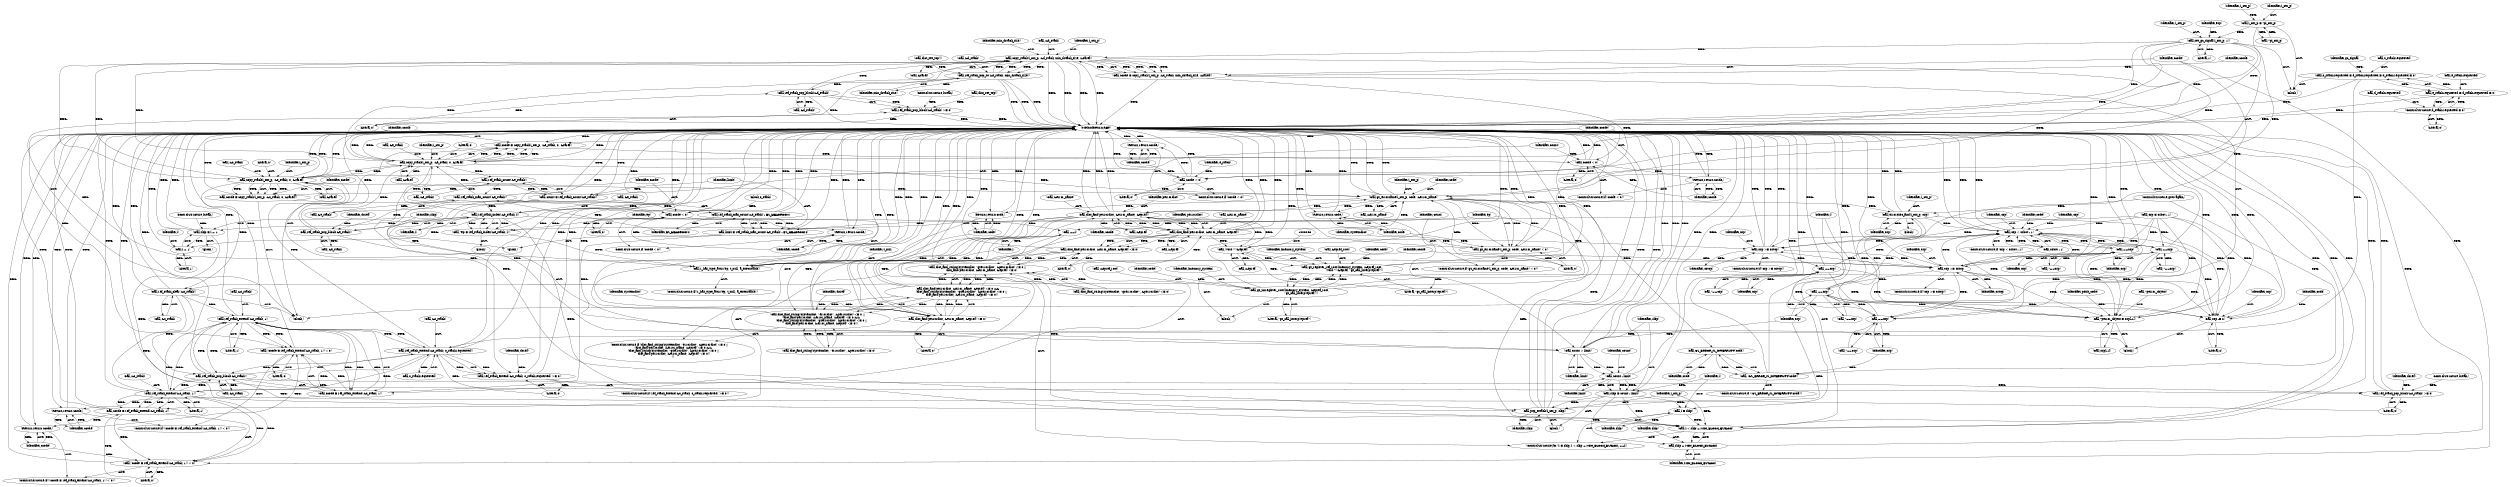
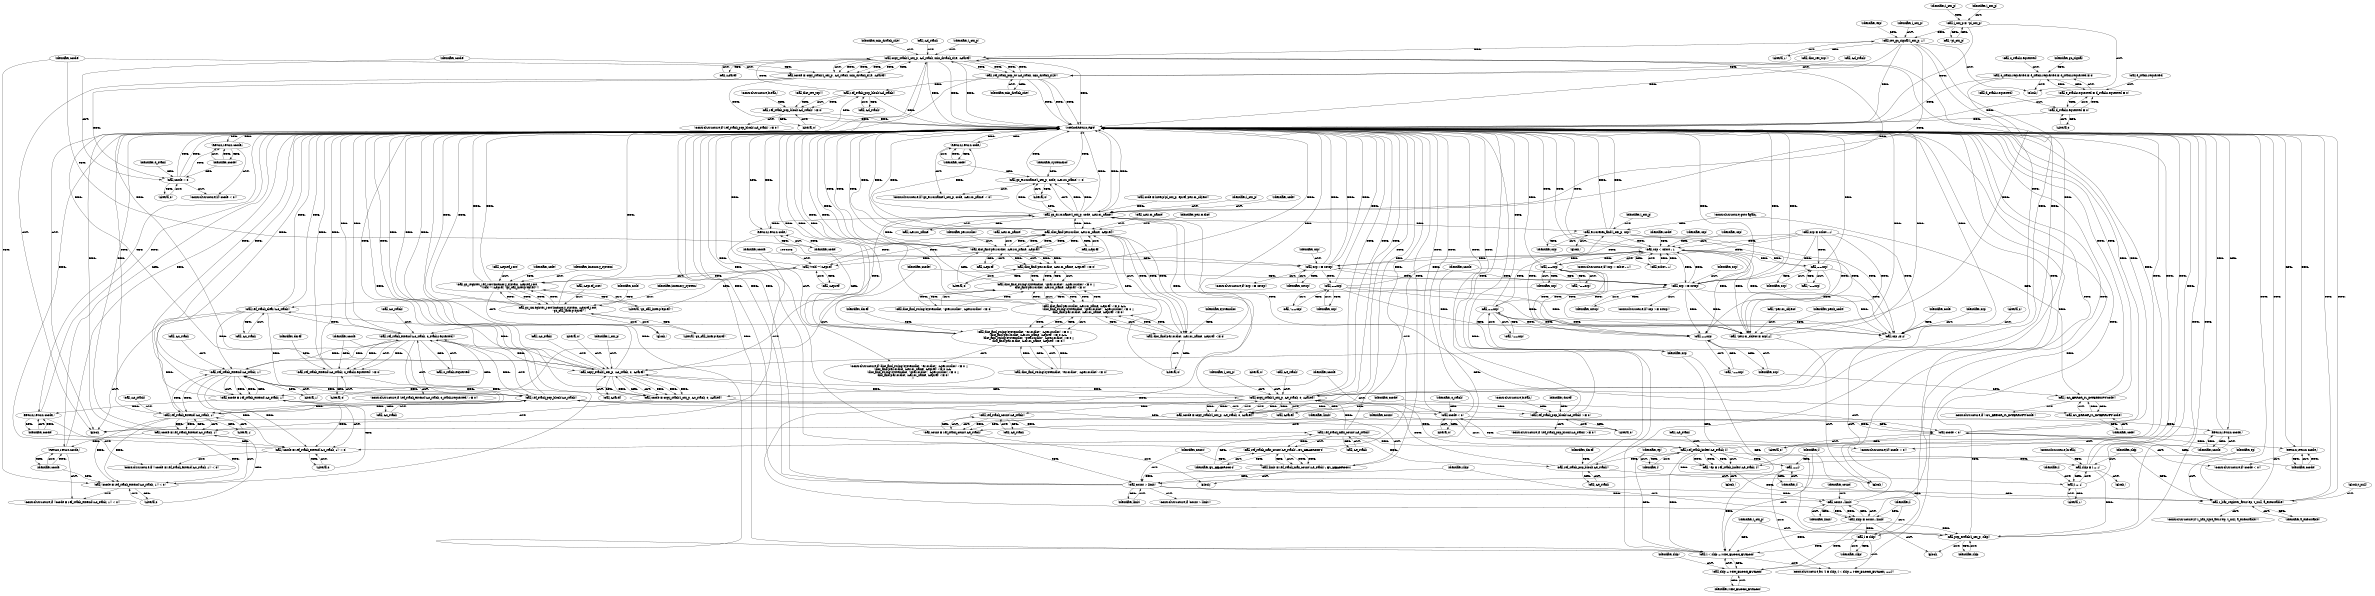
(2435, 111) -> (2069, 111)
none -> (737, 128)
(811, 130) -> (1407, 175)
(536, 154) -> (1248, 407)
(761, 198) -> (1450, 398)
none -> (1173, 198)
(2062, 206) -> (1683, 224)
(881, 250) -> (2358, 485)
(518, 258) -> (1056, 459)
(727, 269) -> (2248, 502)
none -> (339, 325)
(2217, 334) -> none
(2102, 351) -> none
(838, 380) -> none
none -> (631, 391)
none -> (1554, 433)
(1698, 455) -> (1735, 581)
none -> (1185, 502)
none -> (1858, 510)
none -> (2303, 520)
